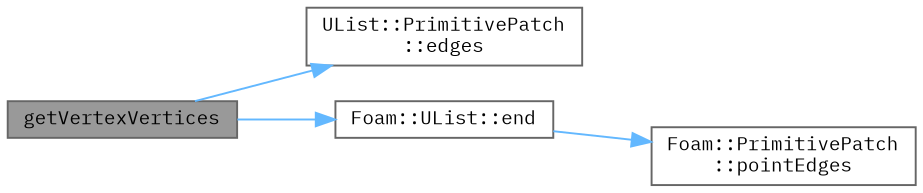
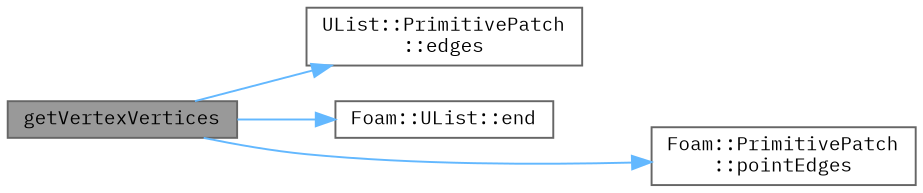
(592, 135) -> (417, 161)
